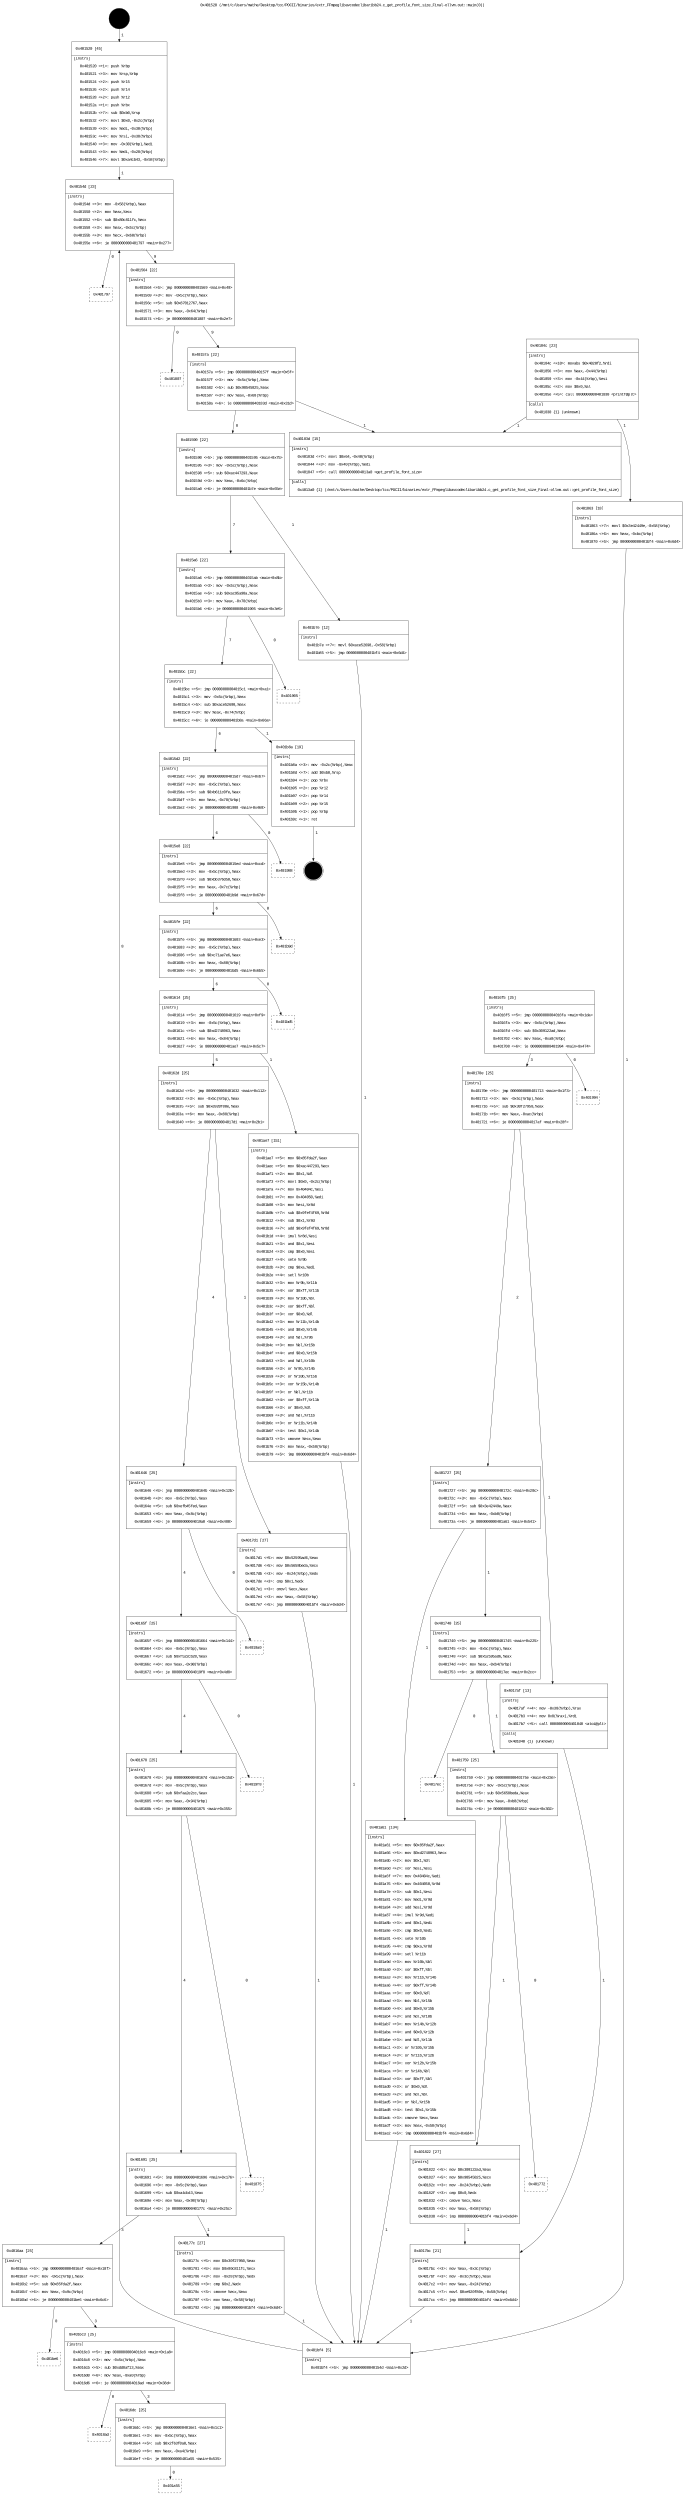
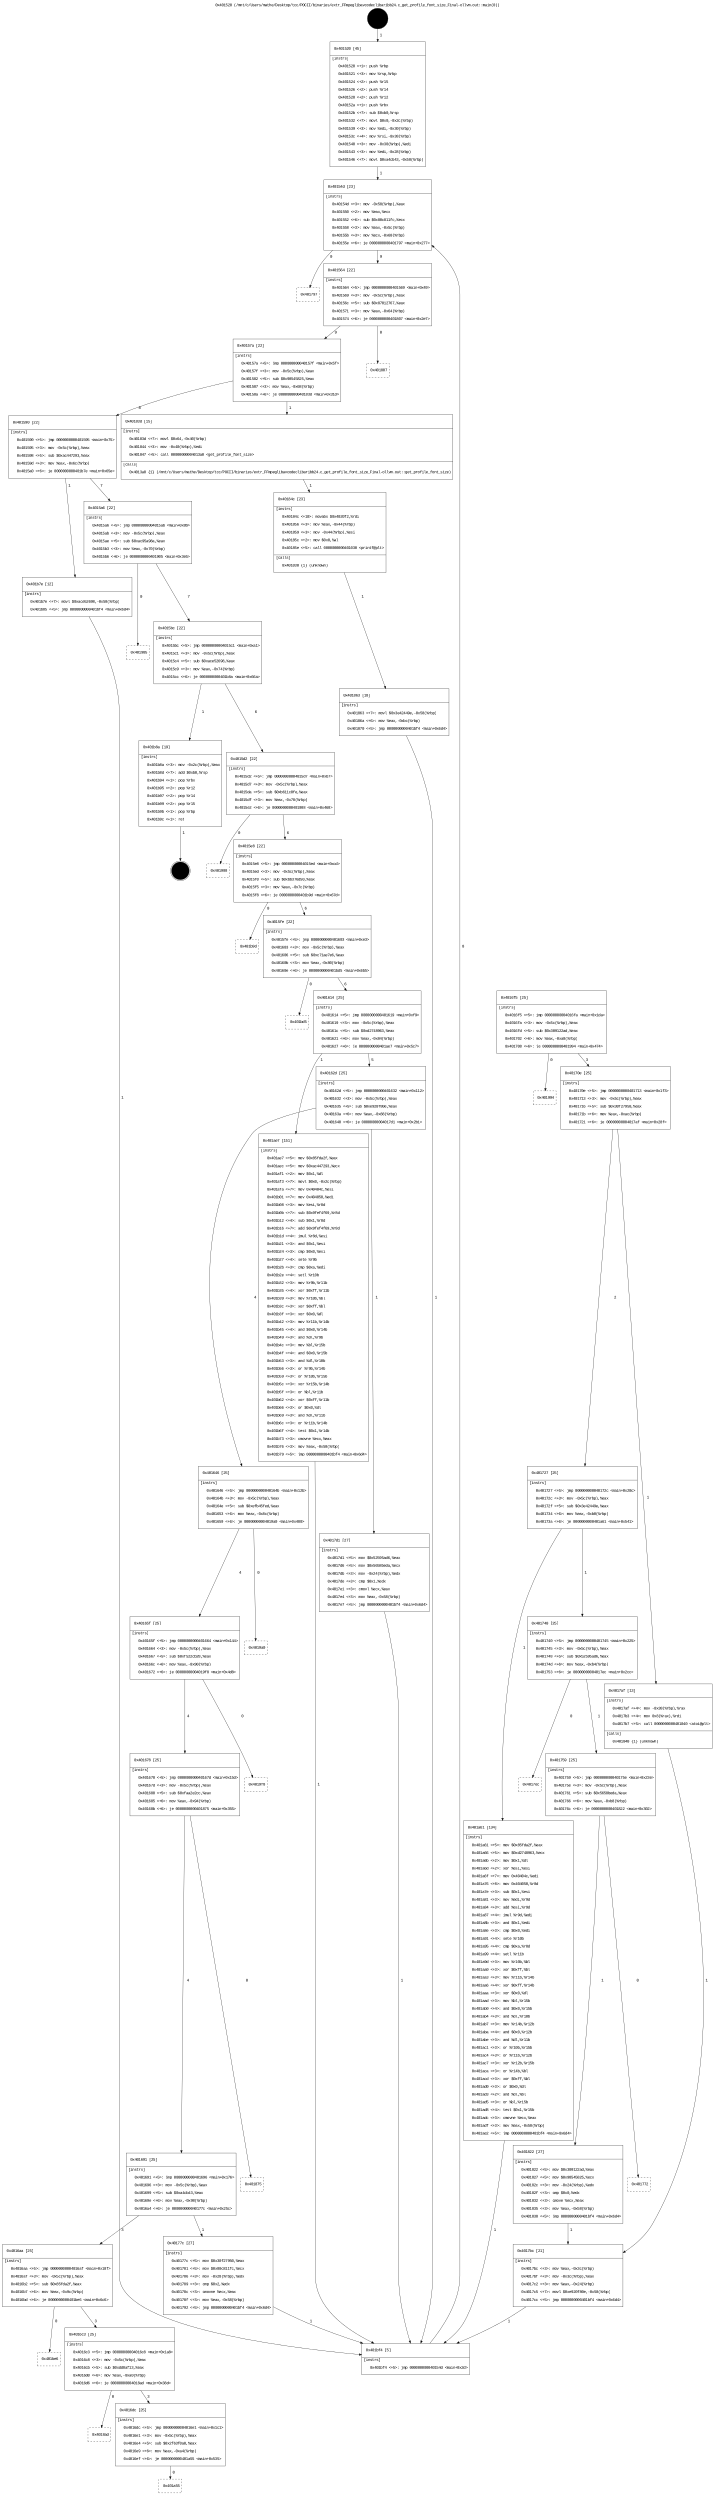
(516, 424) -> (306, 485)
